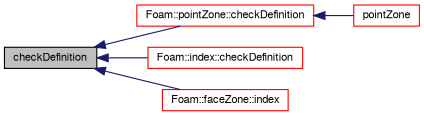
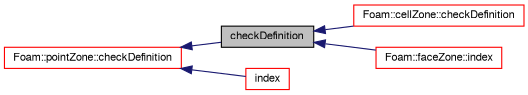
(387, 16) -> (268, 79)
(143, 35) -> (206, 44)
(225, 58) -> (439, 16)
